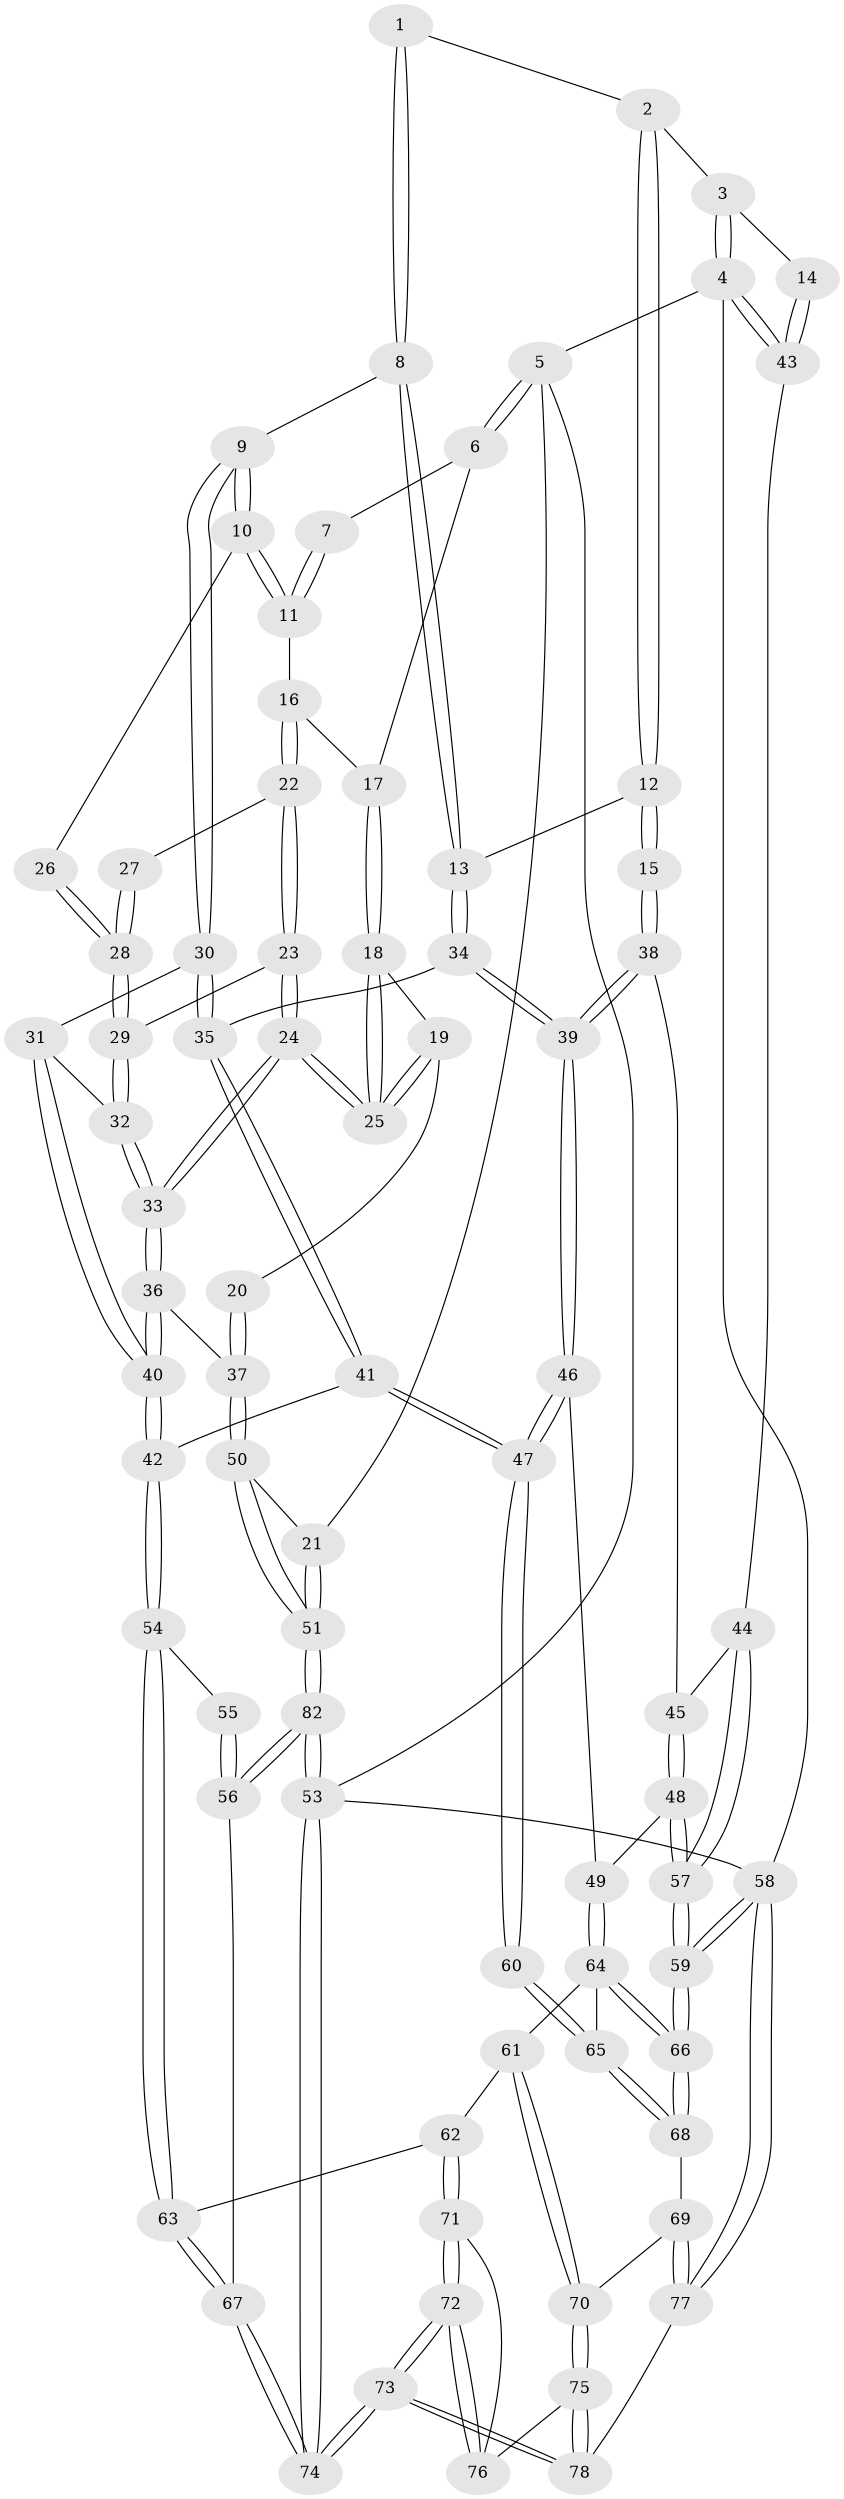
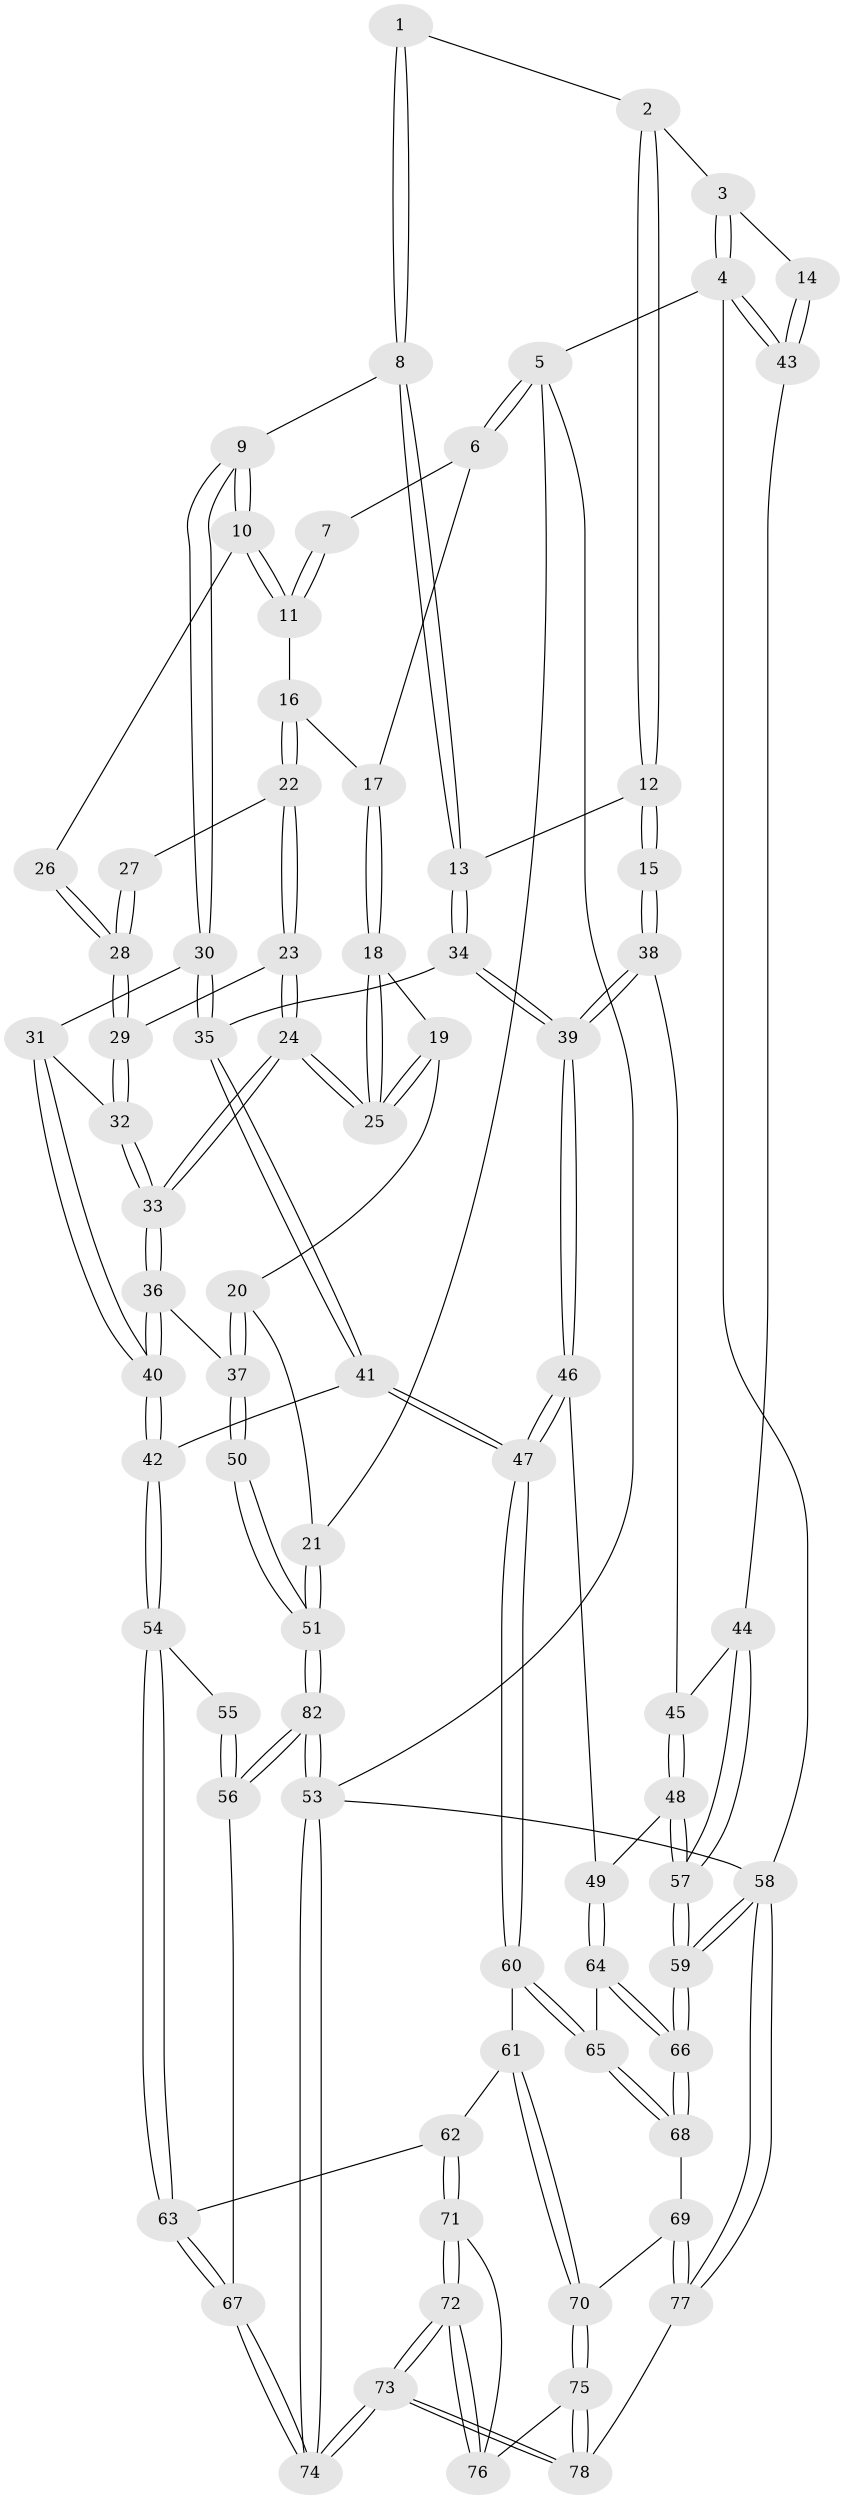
(275, 1503) -> (297, 1413)
(565, 1999) -> (512, 2009)
